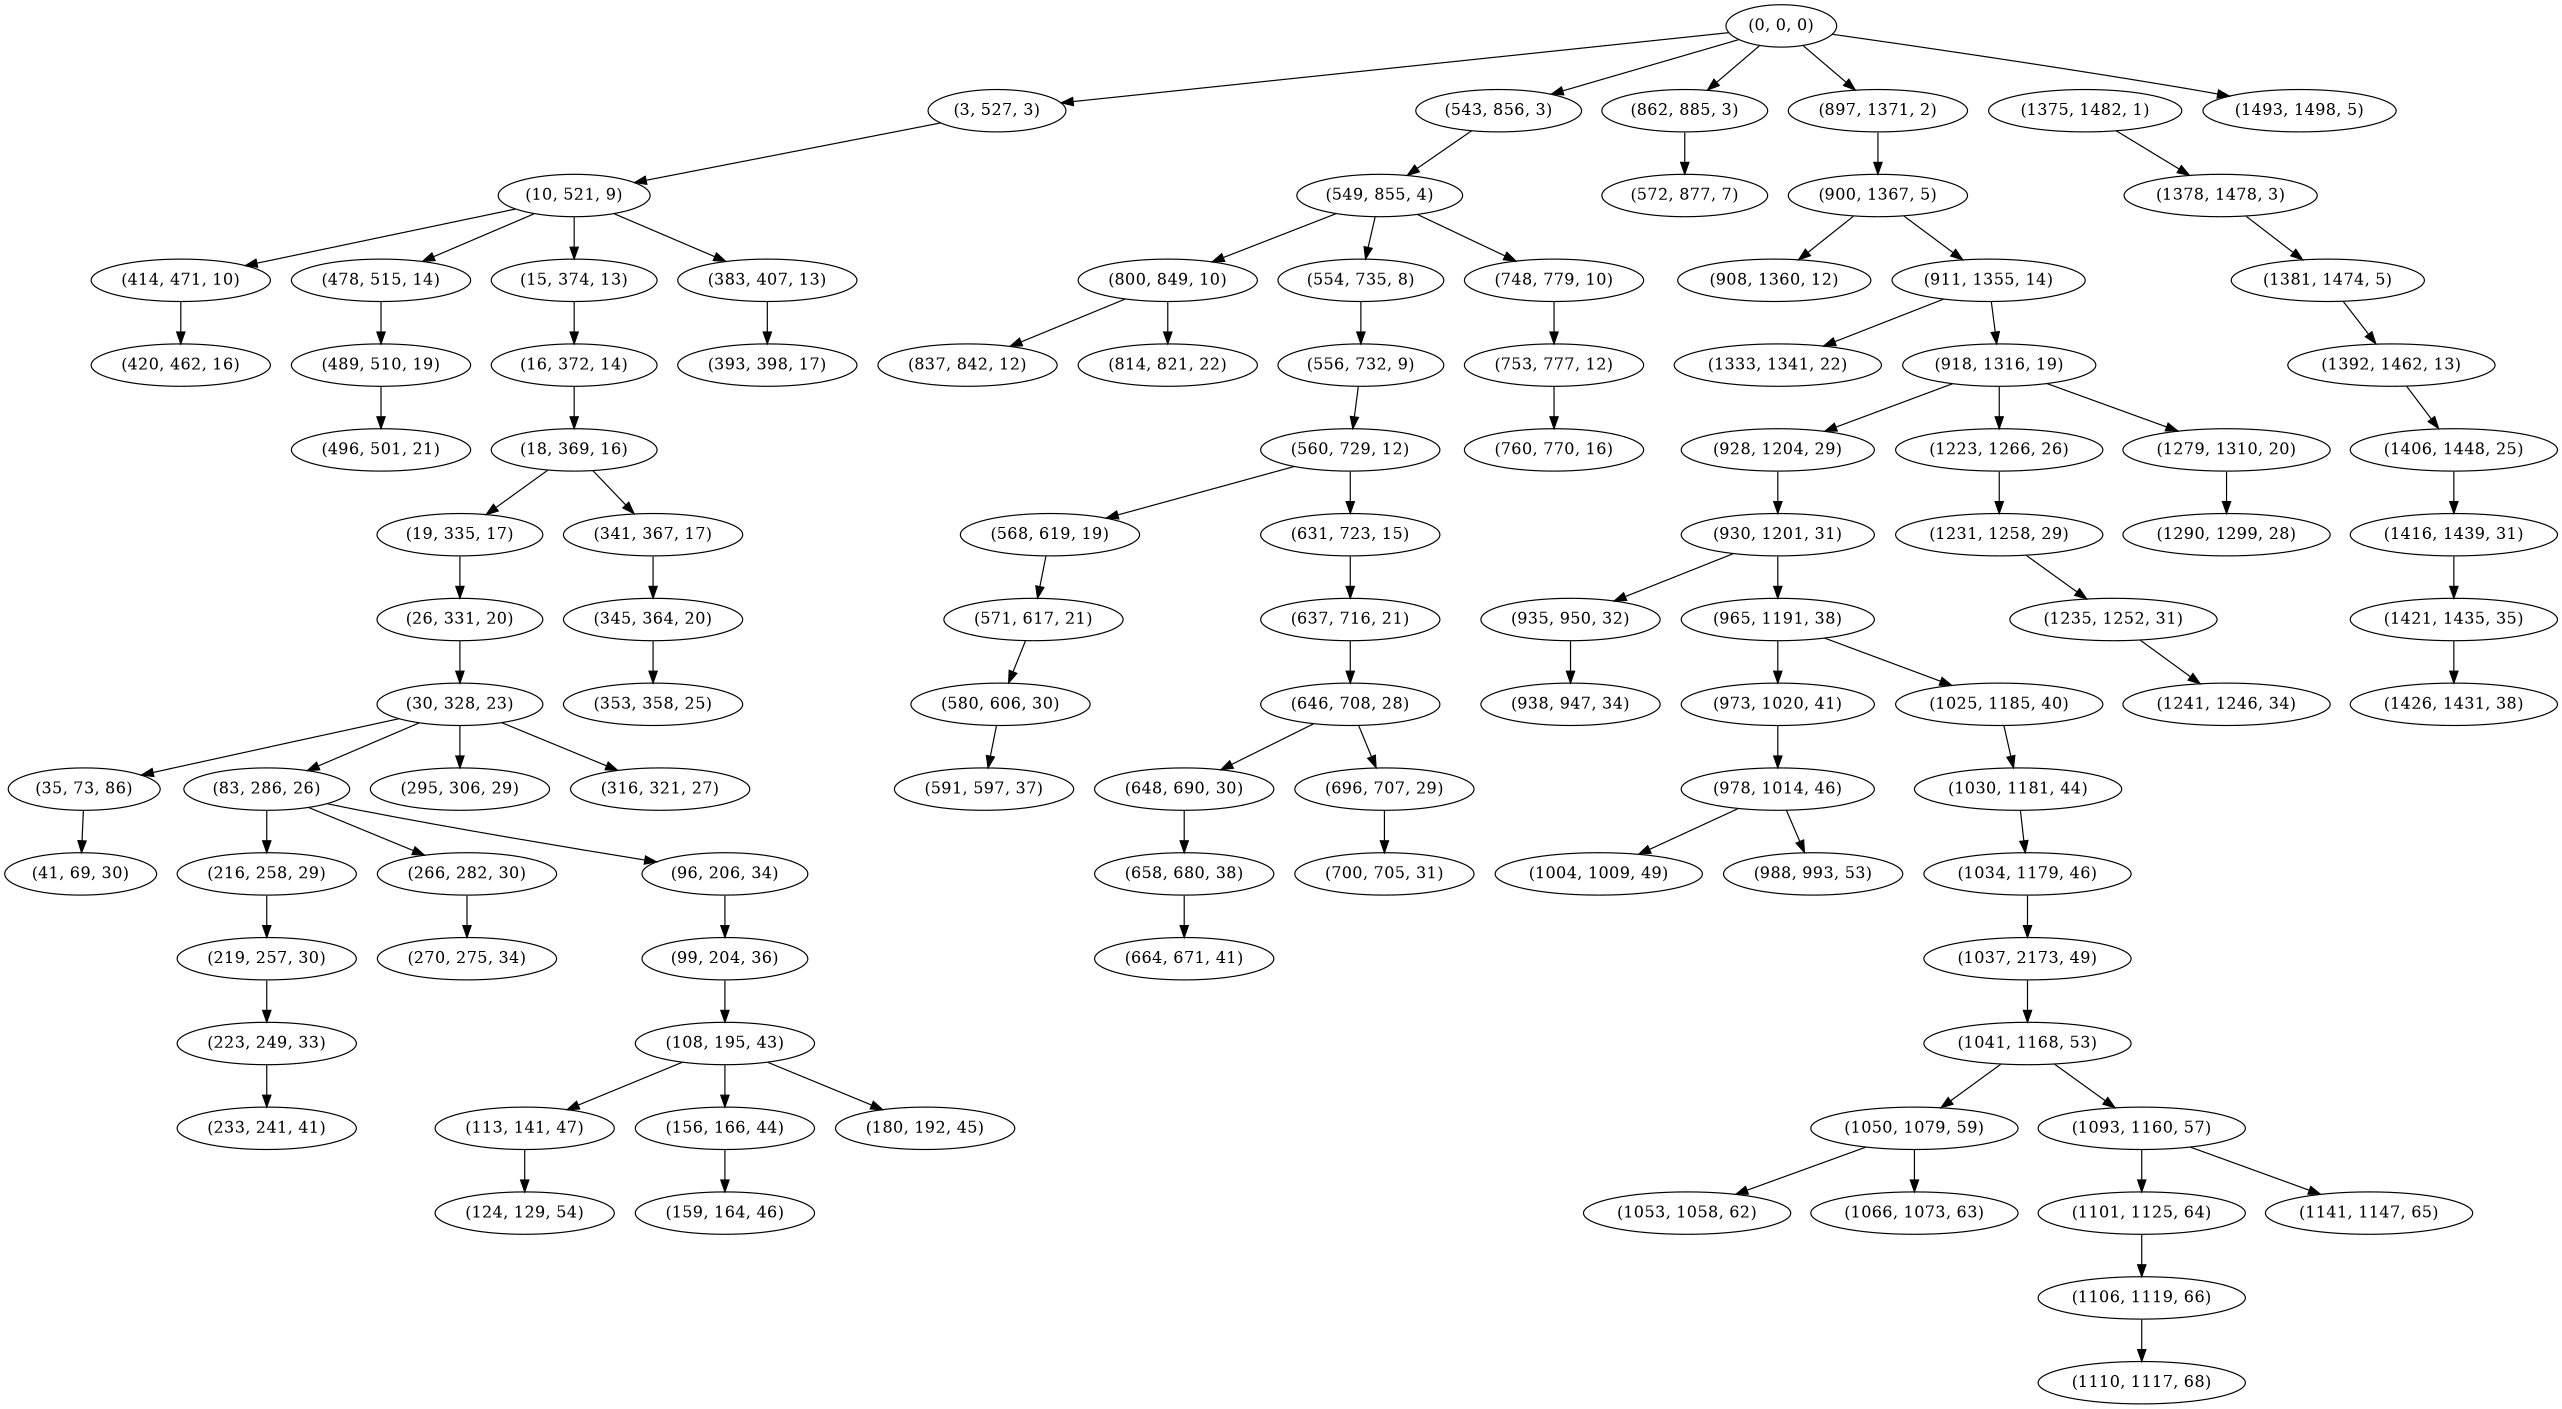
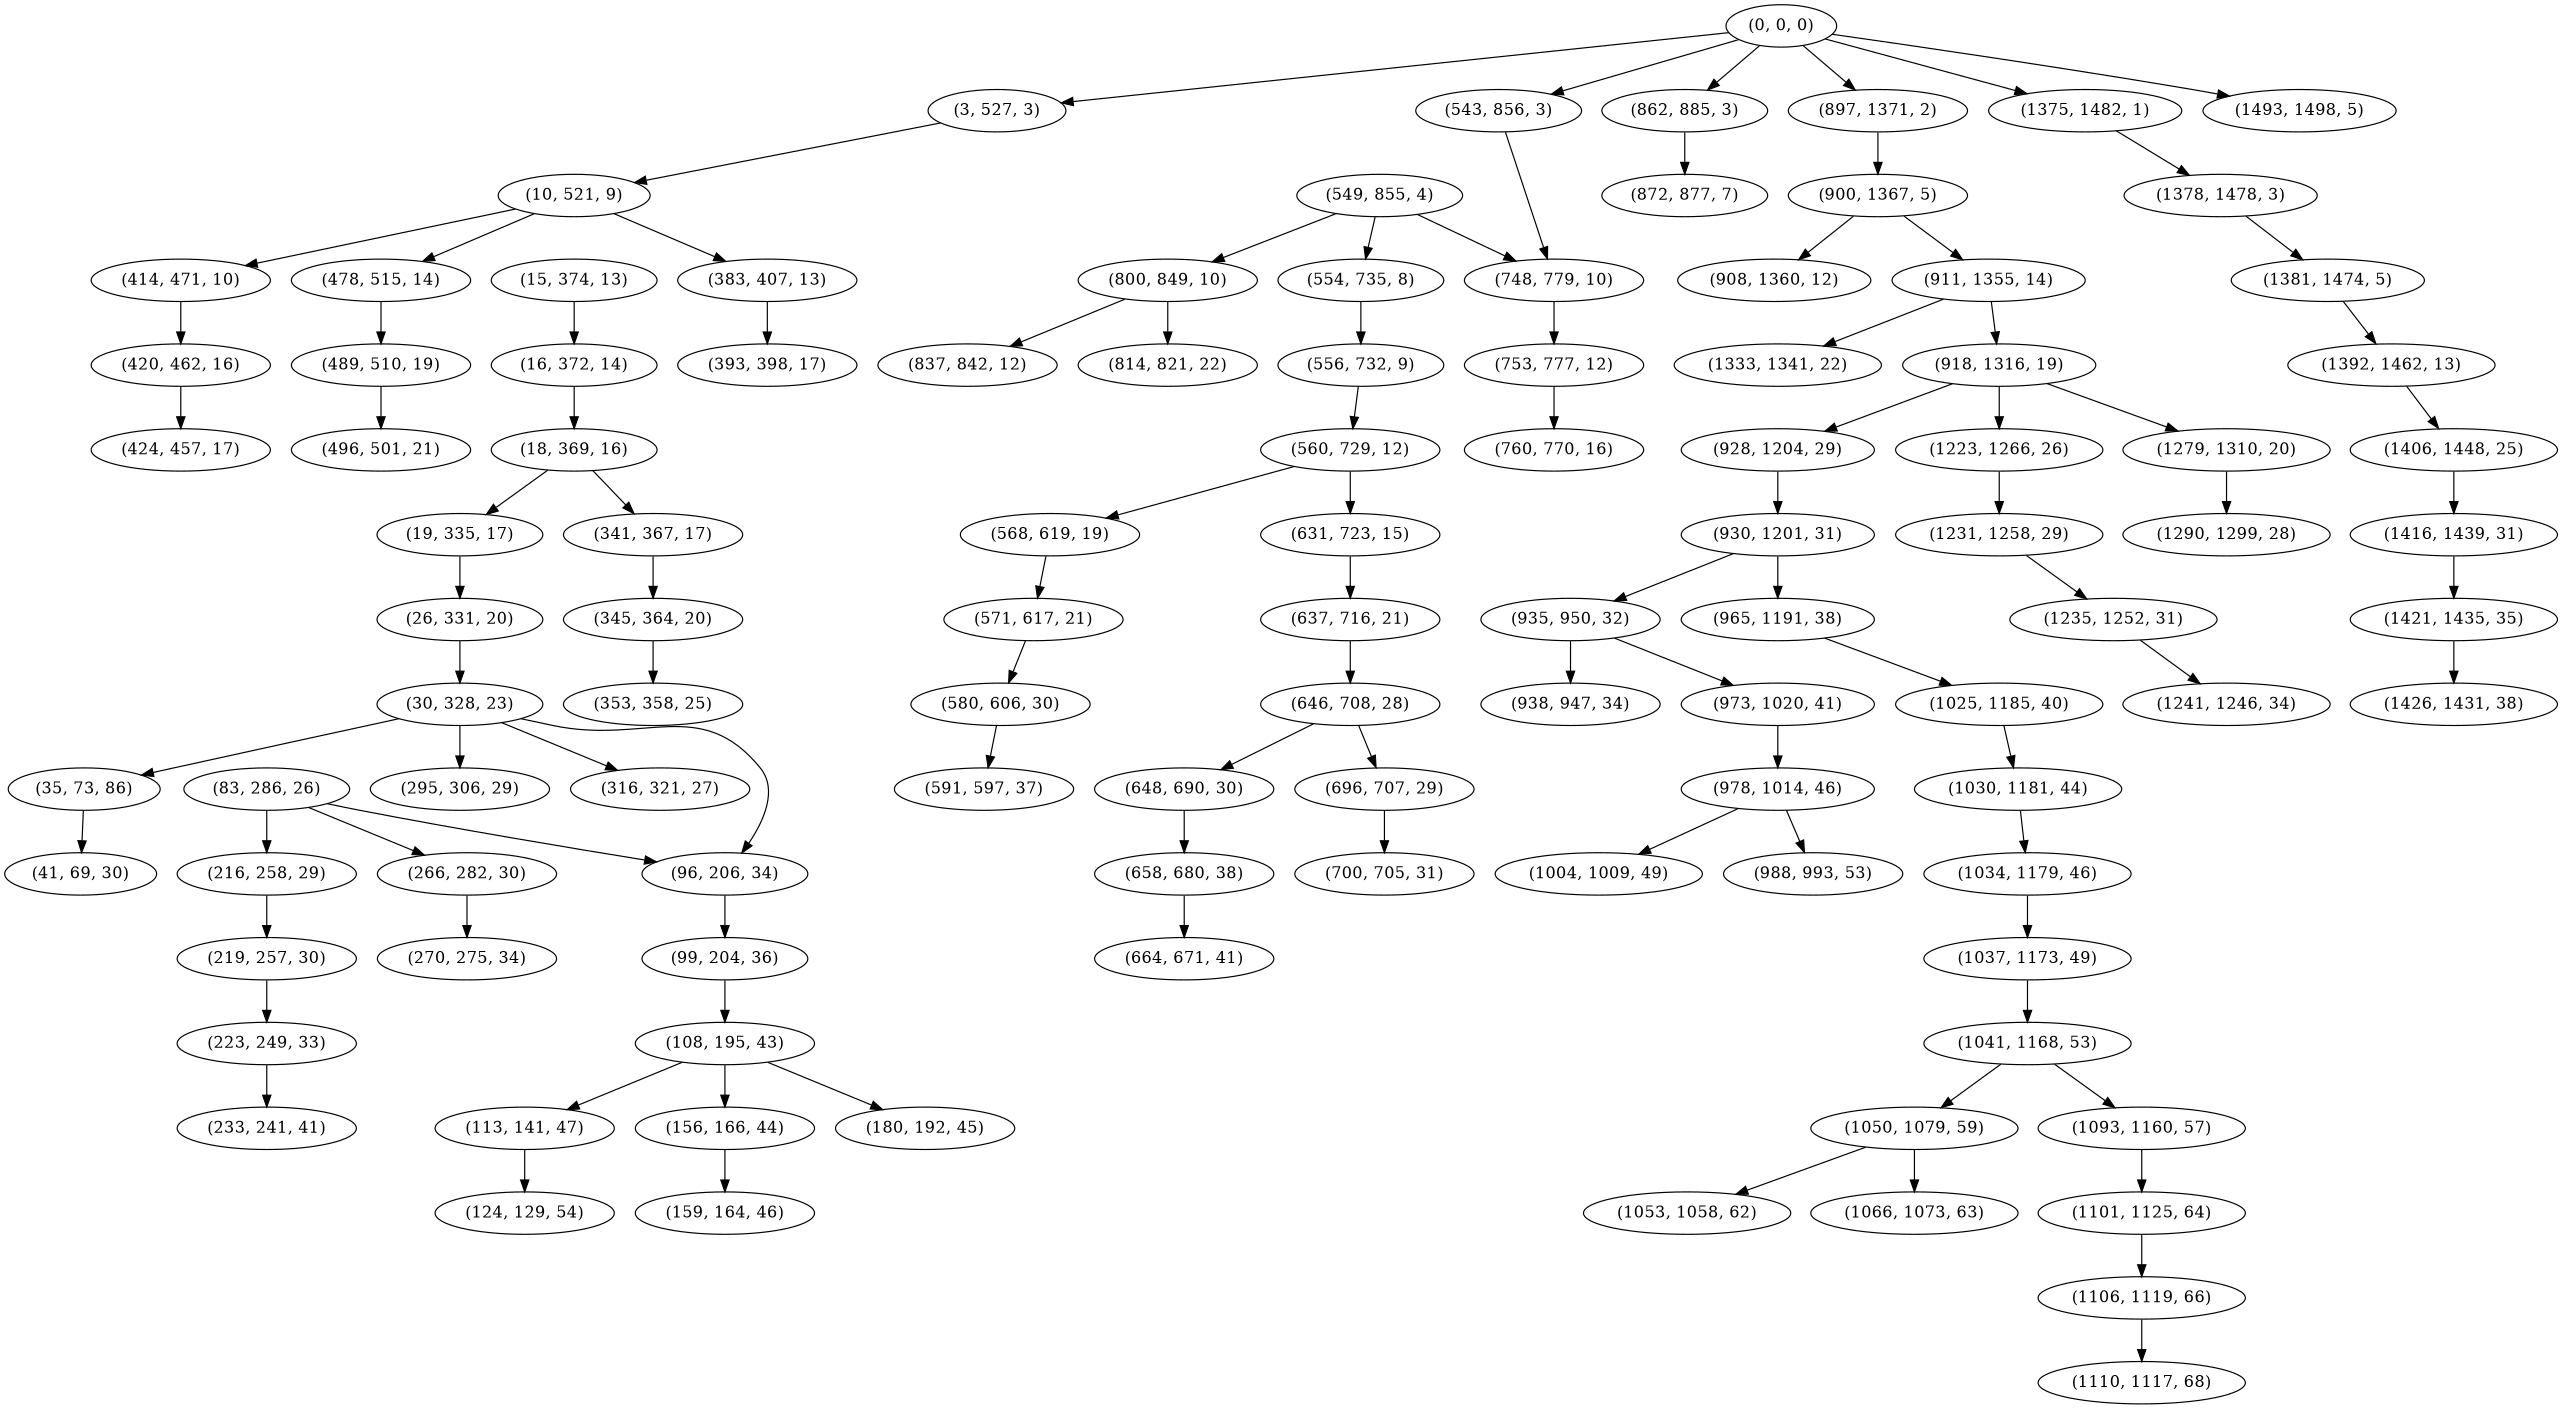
none -> (1920, 65)
(1444, 150) -> (1525, 190)
(1685, 196) -> (1685, 196)
(574, 232) -> none
none -> (181, 450)
(1778, 656) -> (1668, 660)
(369, 744) -> (687, 727)
(2028, 959) -> (2028, 959)
(2369, 1213) -> none
